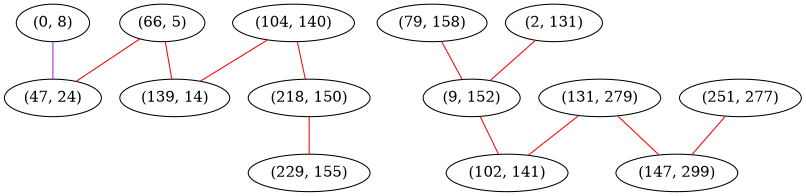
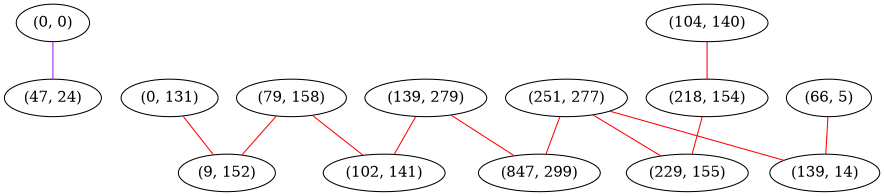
(53, 23) -> (53, 23)
(554, 23) -> (170, 98)
(108, 60) -> none
(234, 61) -> (688, 133)
(309, 98) -> (707, 98)
(600, 98) -> (426, 98)
(489, 135) -> (338, 135)
none -> (627, 135)
(677, 173) -> (539, 173)
